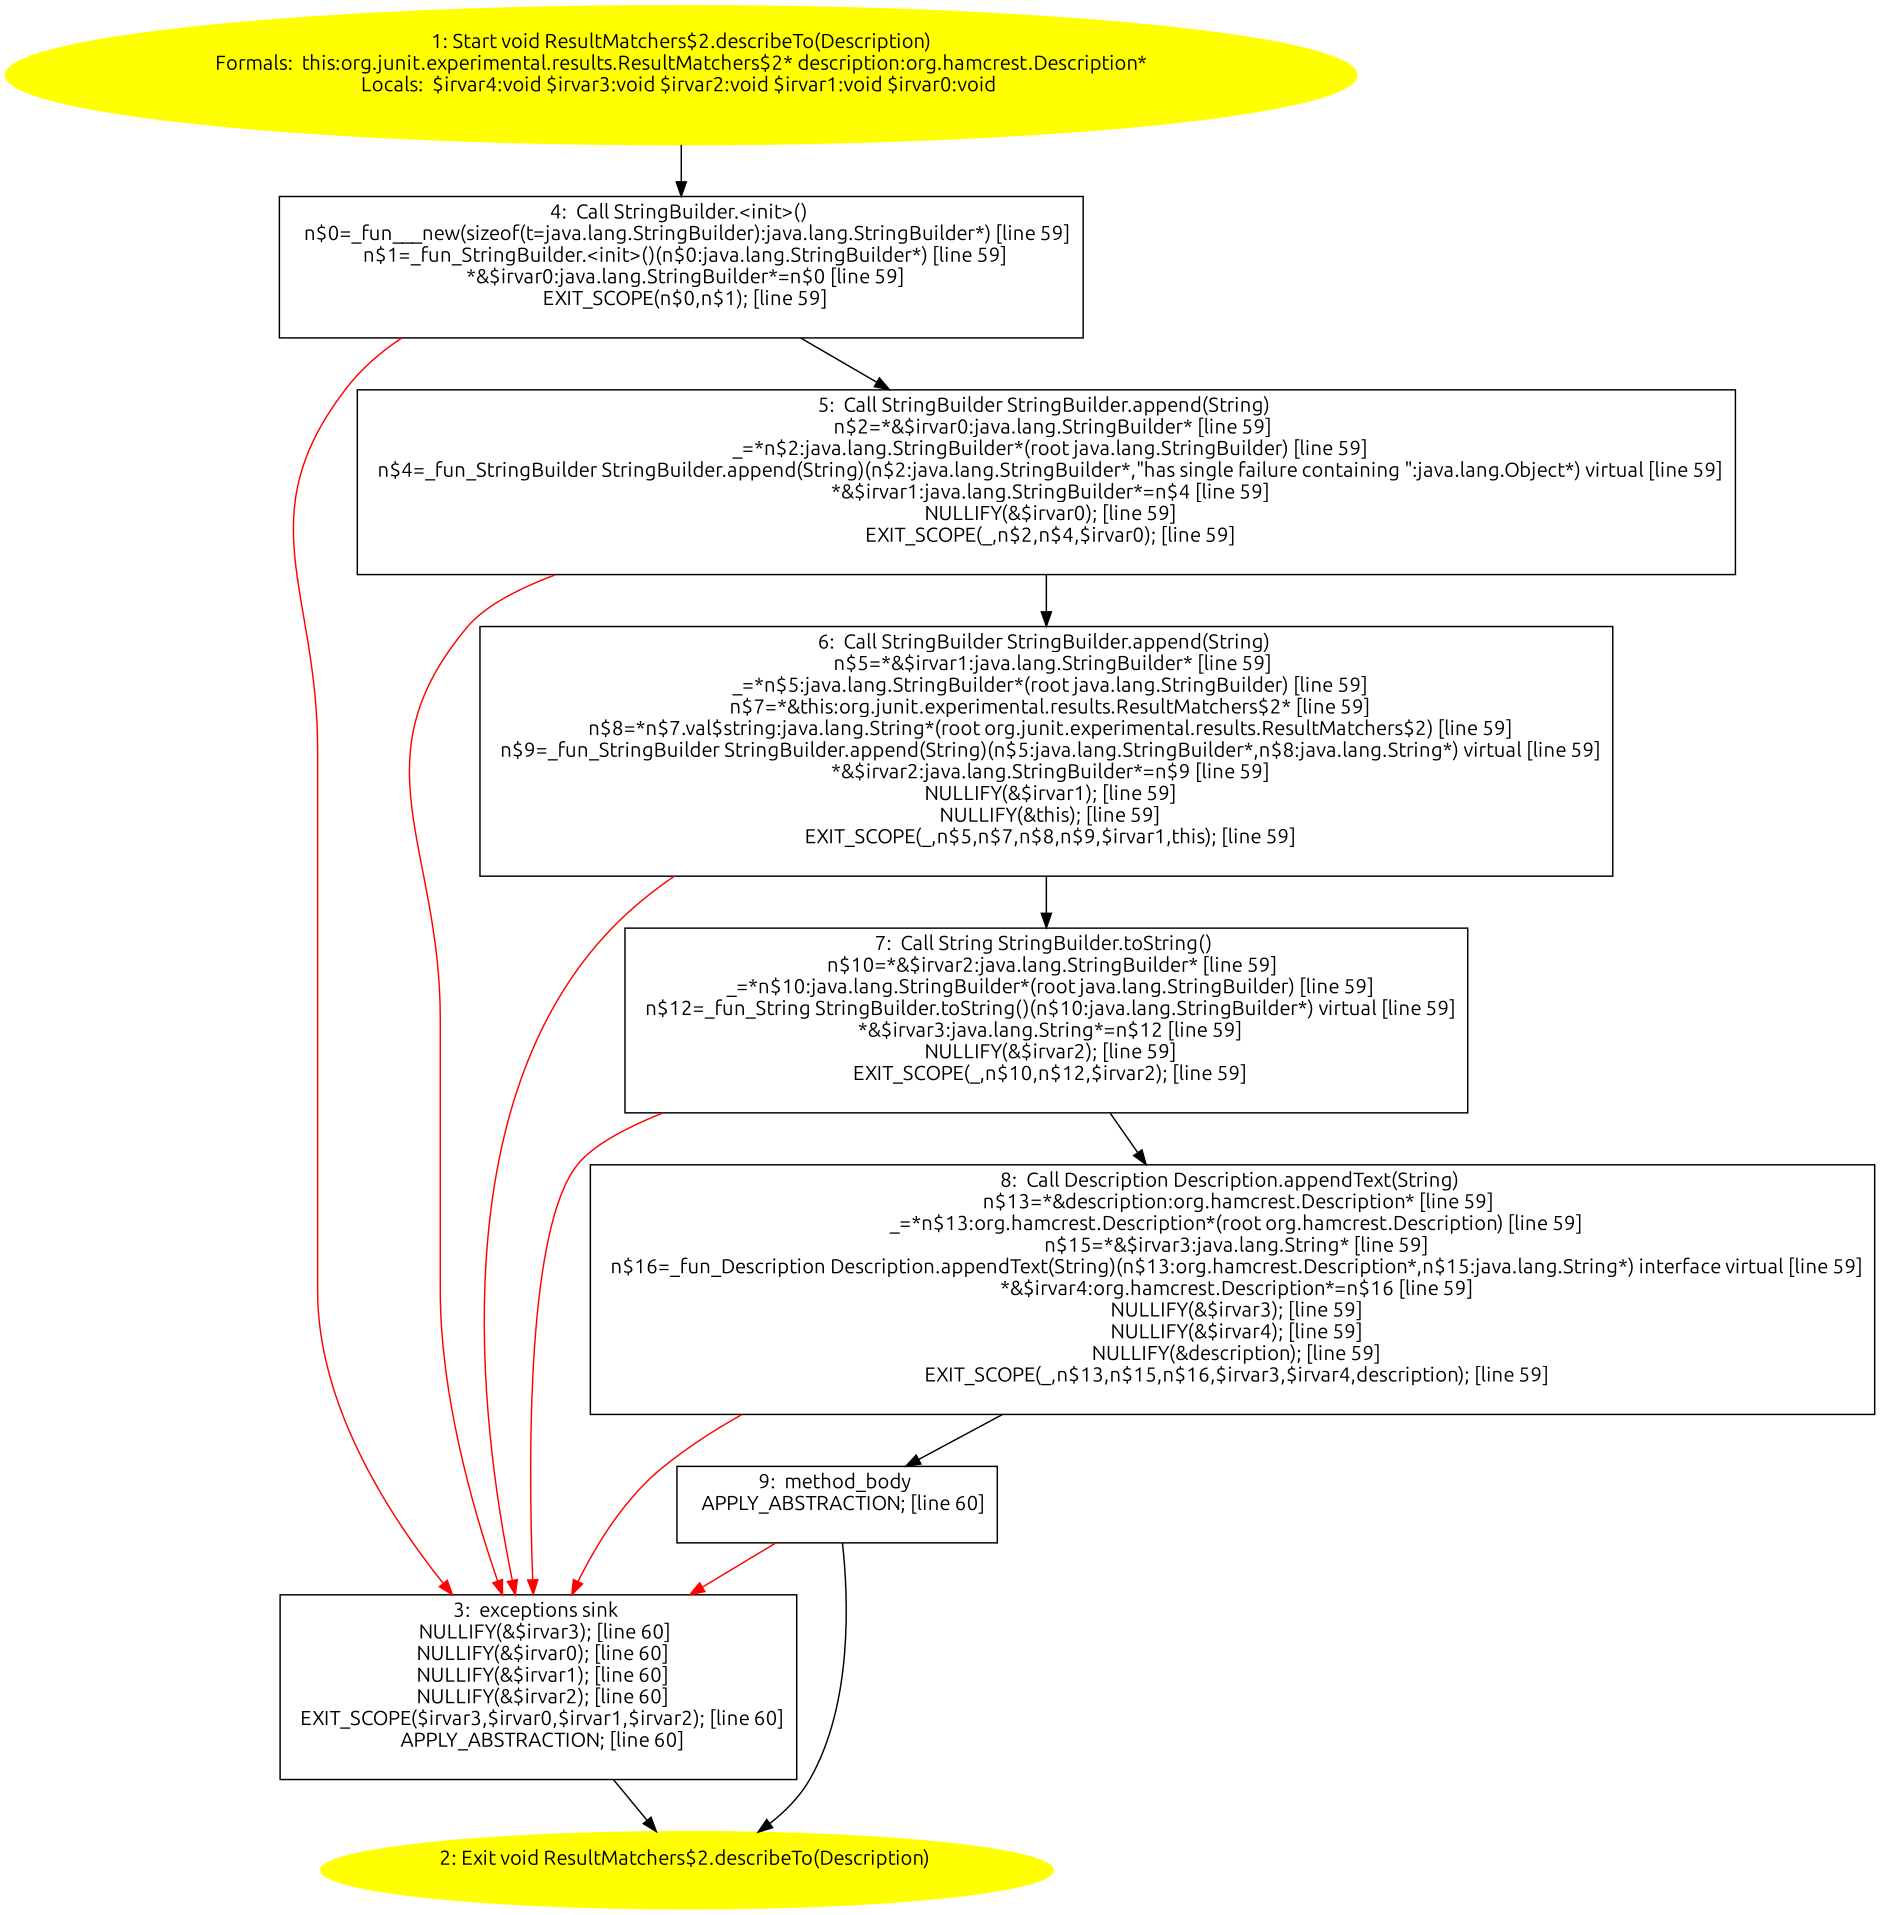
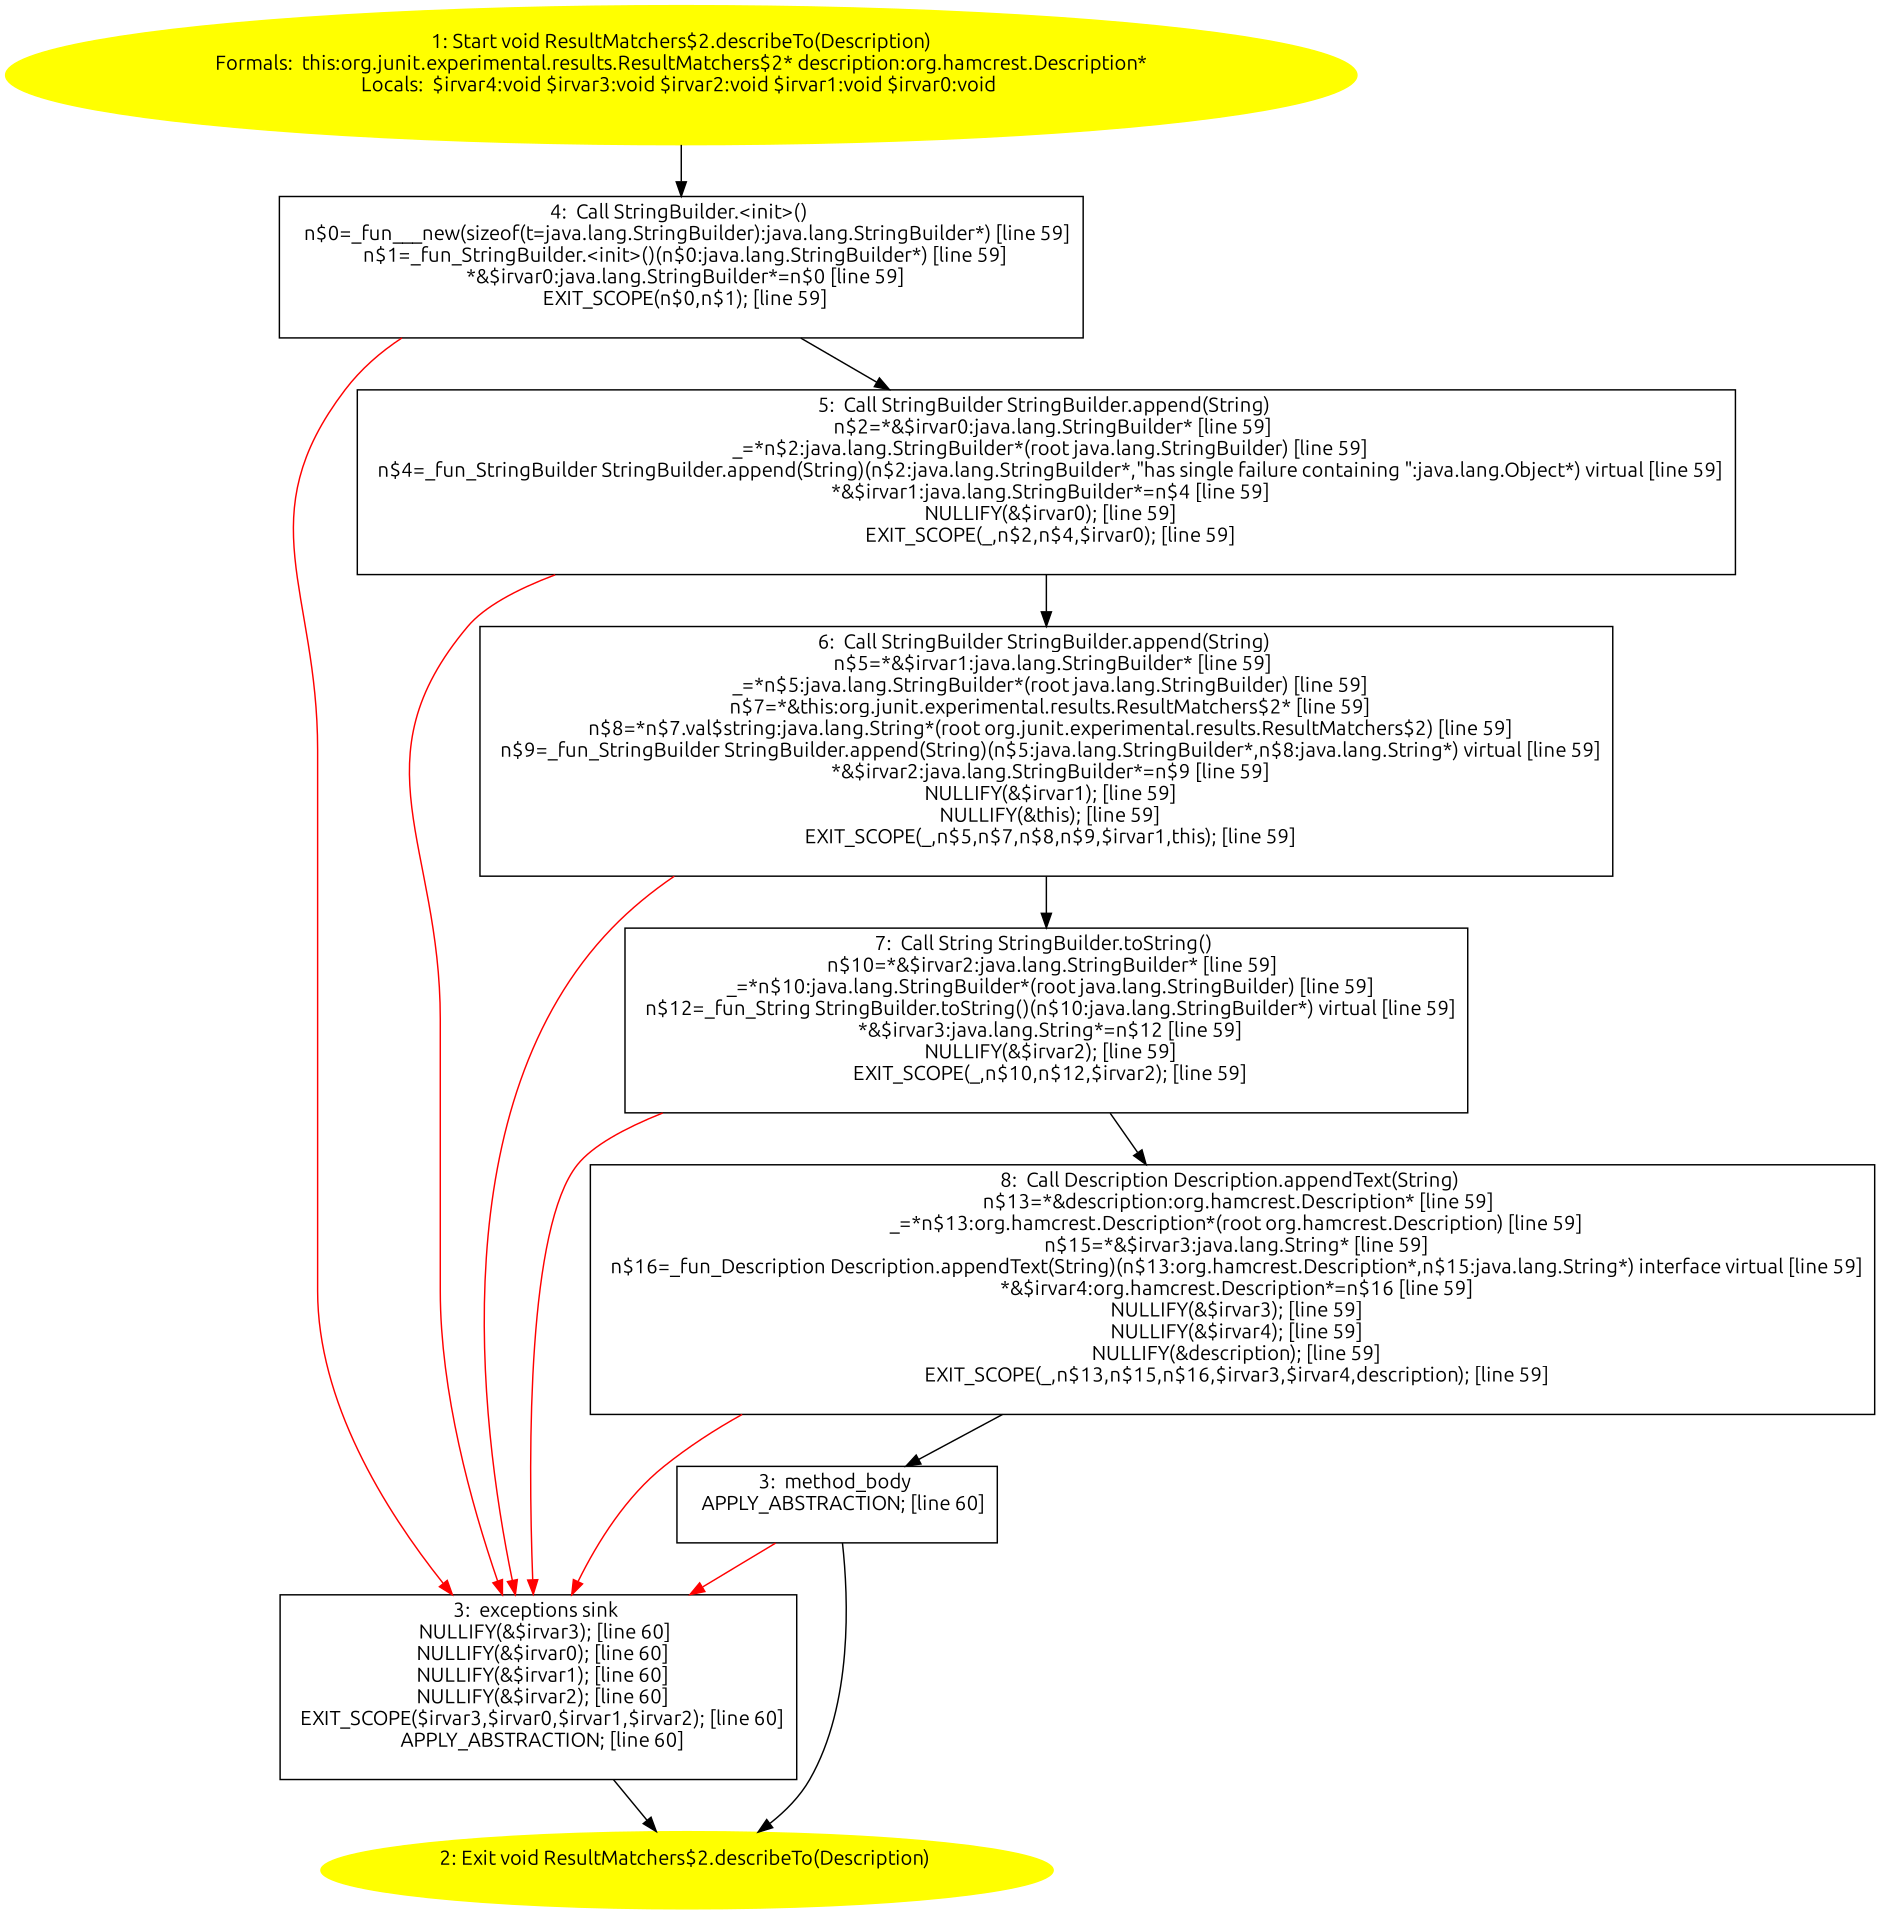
(837, 1505) -> (837, 1505)
